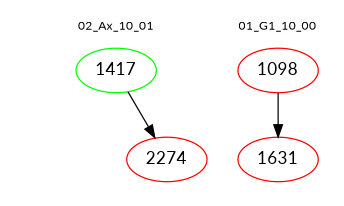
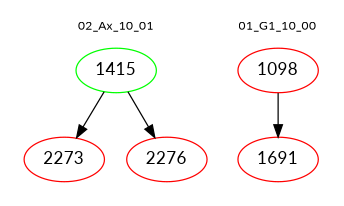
(116, 70) -> (116, 70)
none -> (64, 159)
(167, 159) -> (167, 159)
(278, 159) -> (278, 159)
